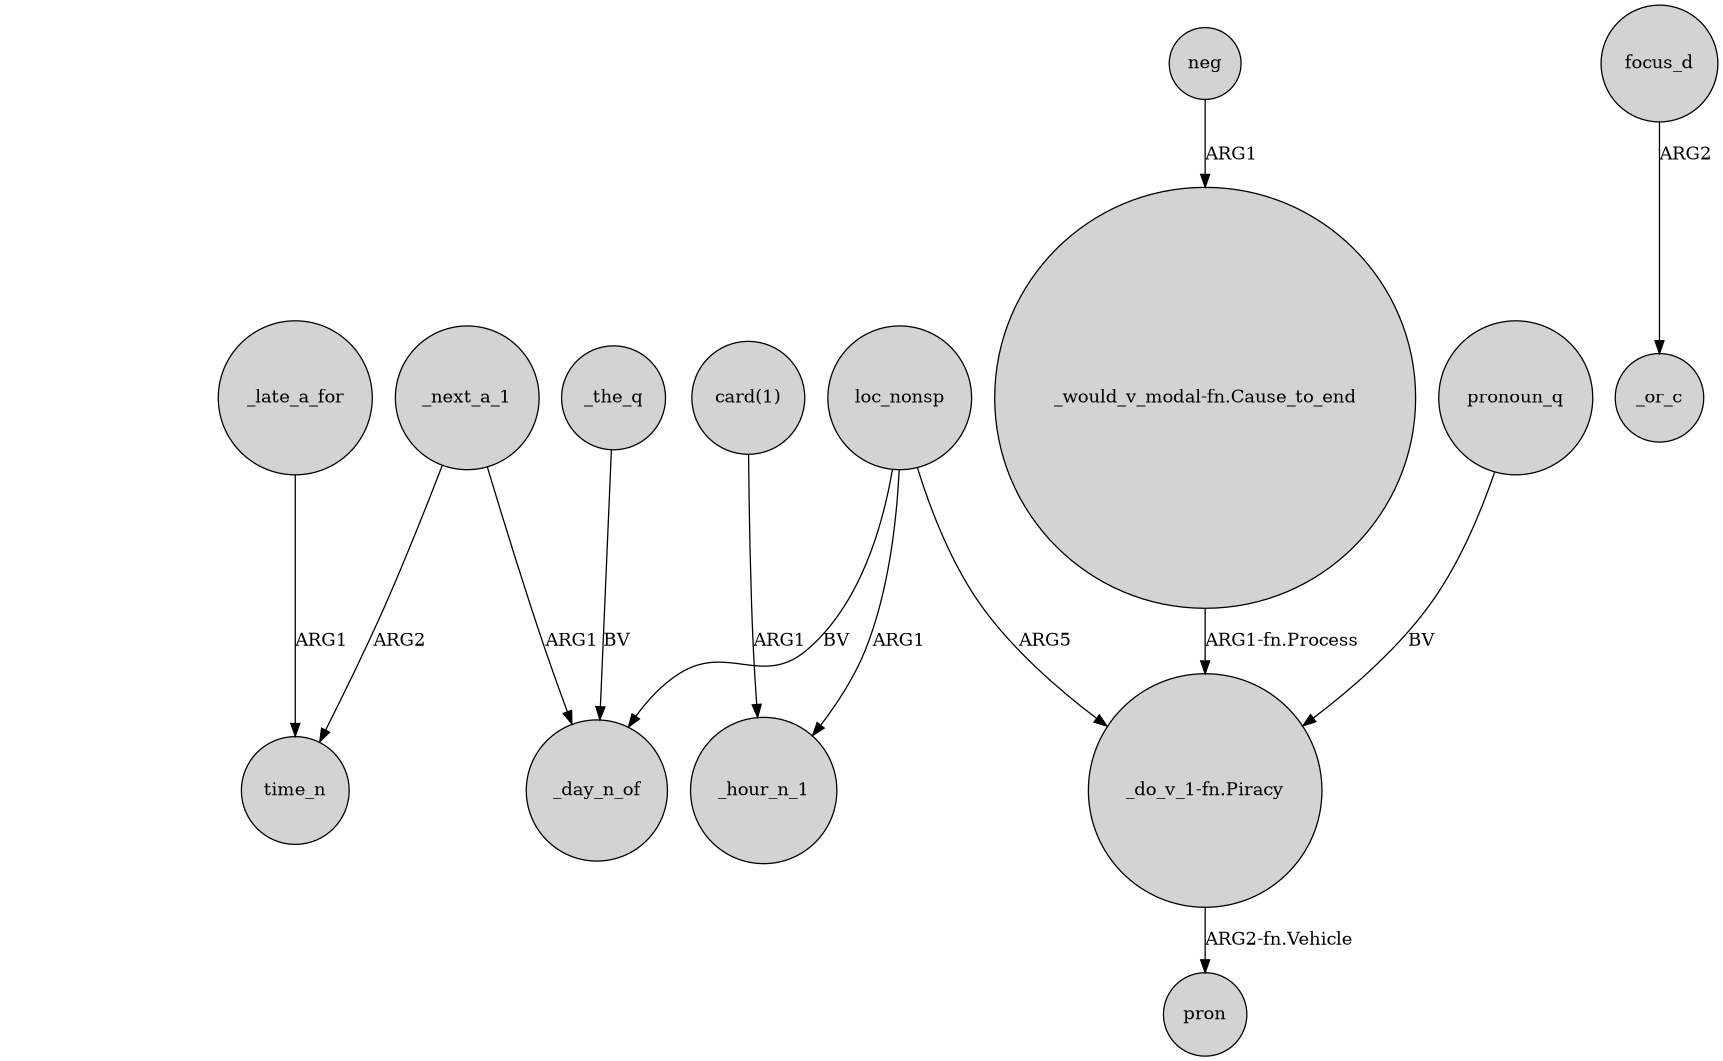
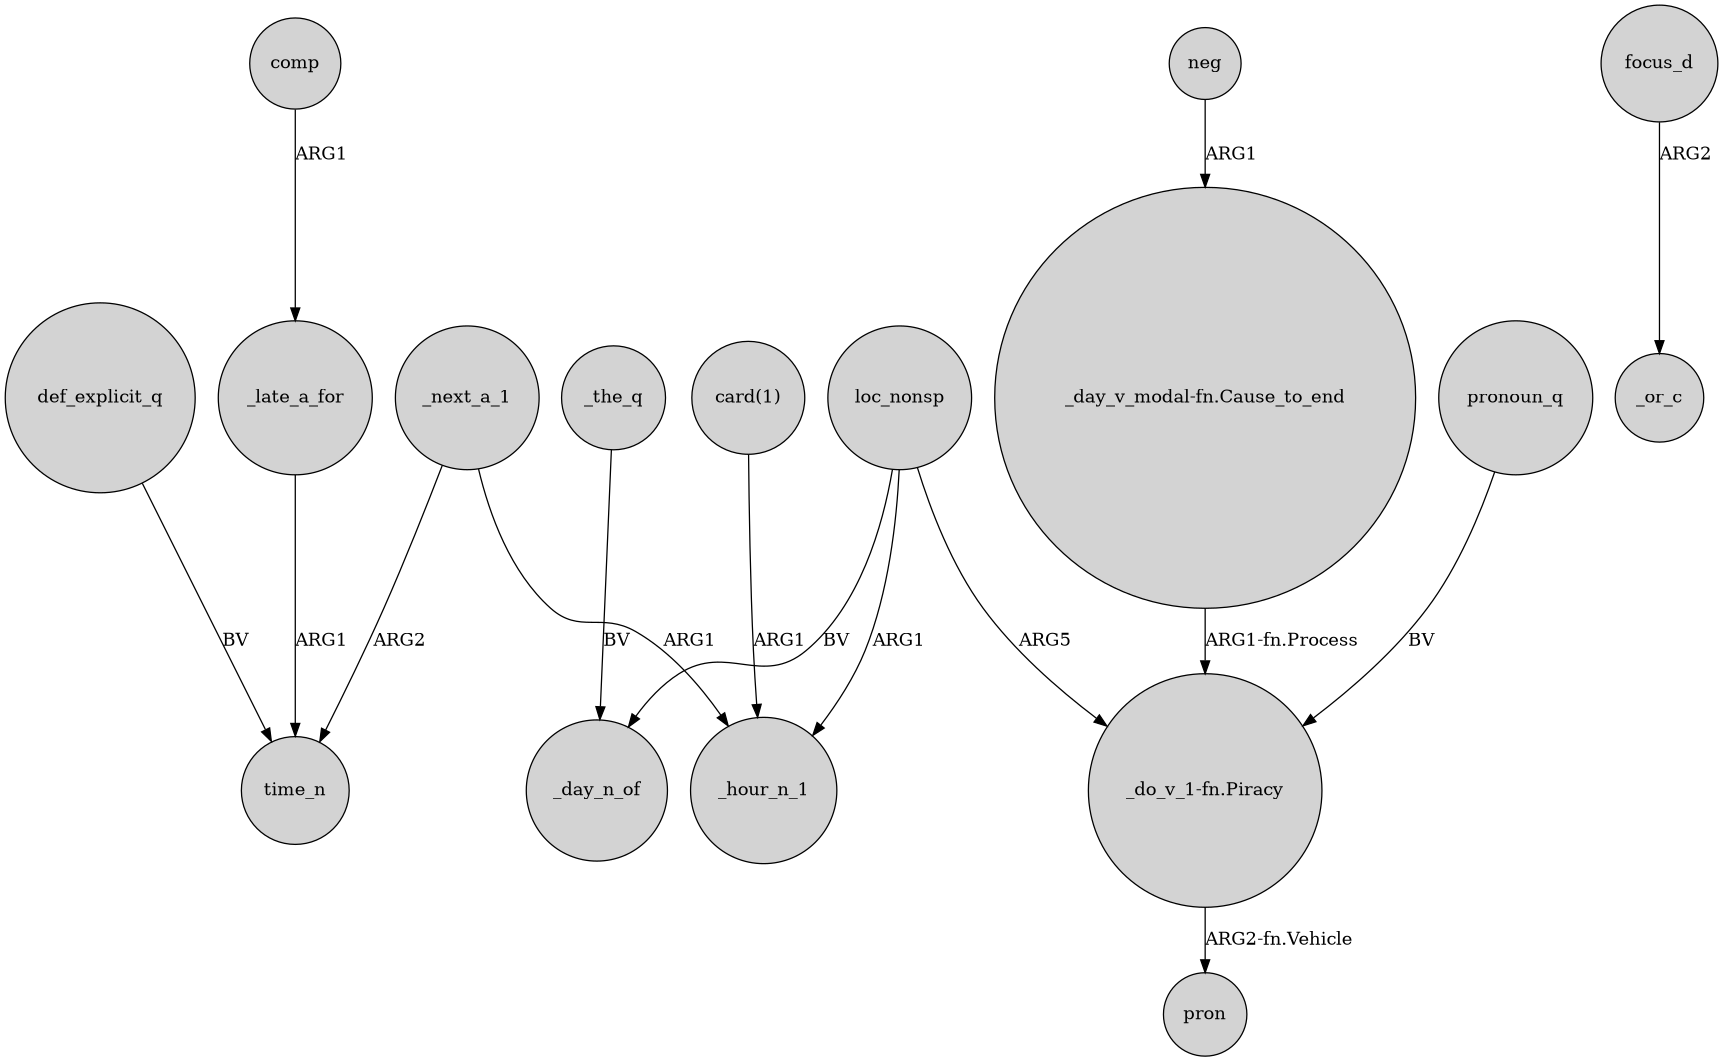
none -> (295, 64)
none -> (100, 398)
(1205, 398) -> (1205, 398)
(526, 590) -> (573, 620)
